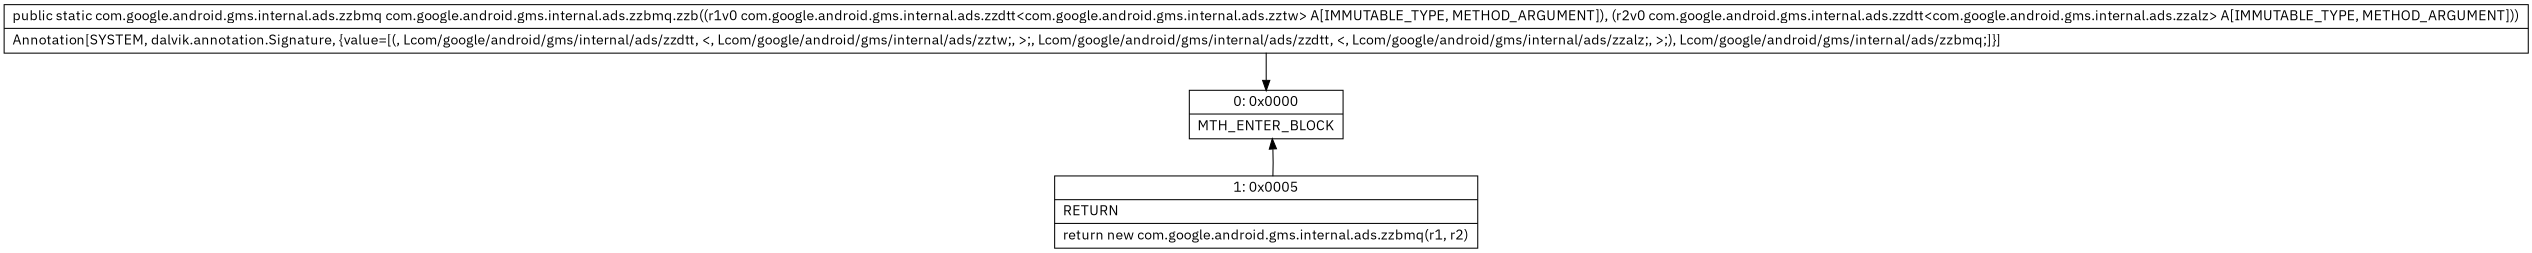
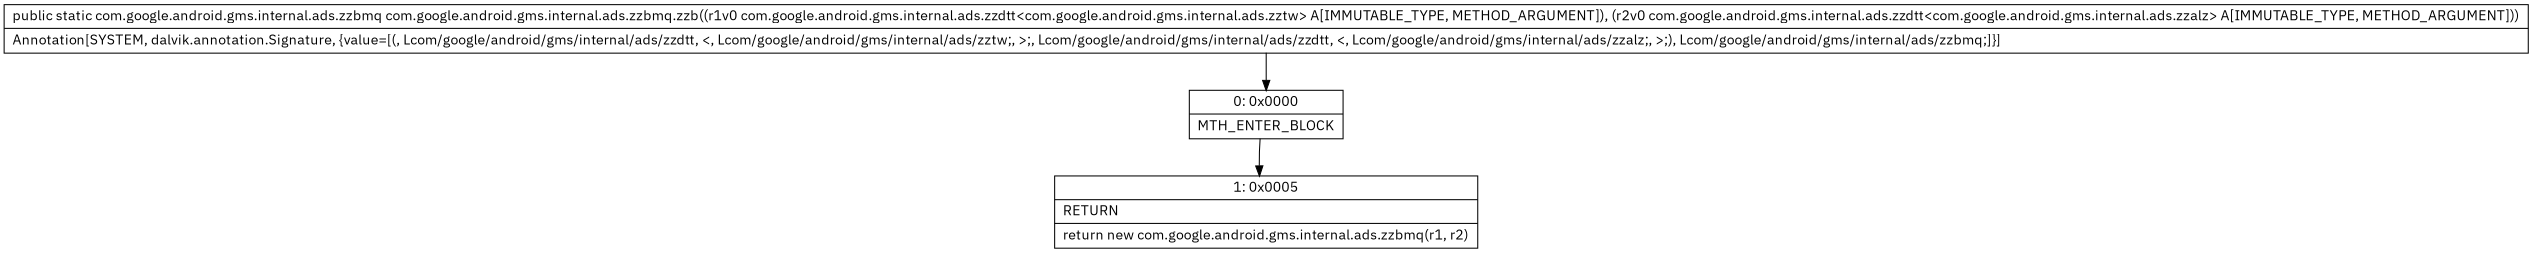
(1273, 163) -> (1259, 152)
